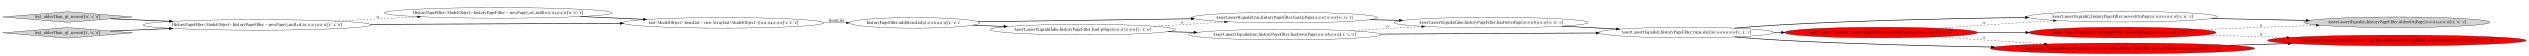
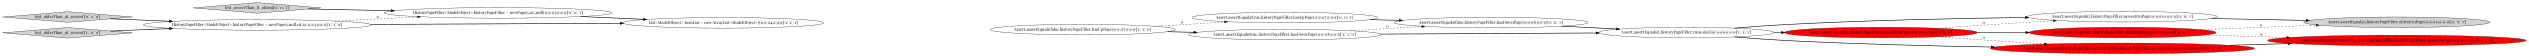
none -> (257, 8)
(914, 23) -> none
